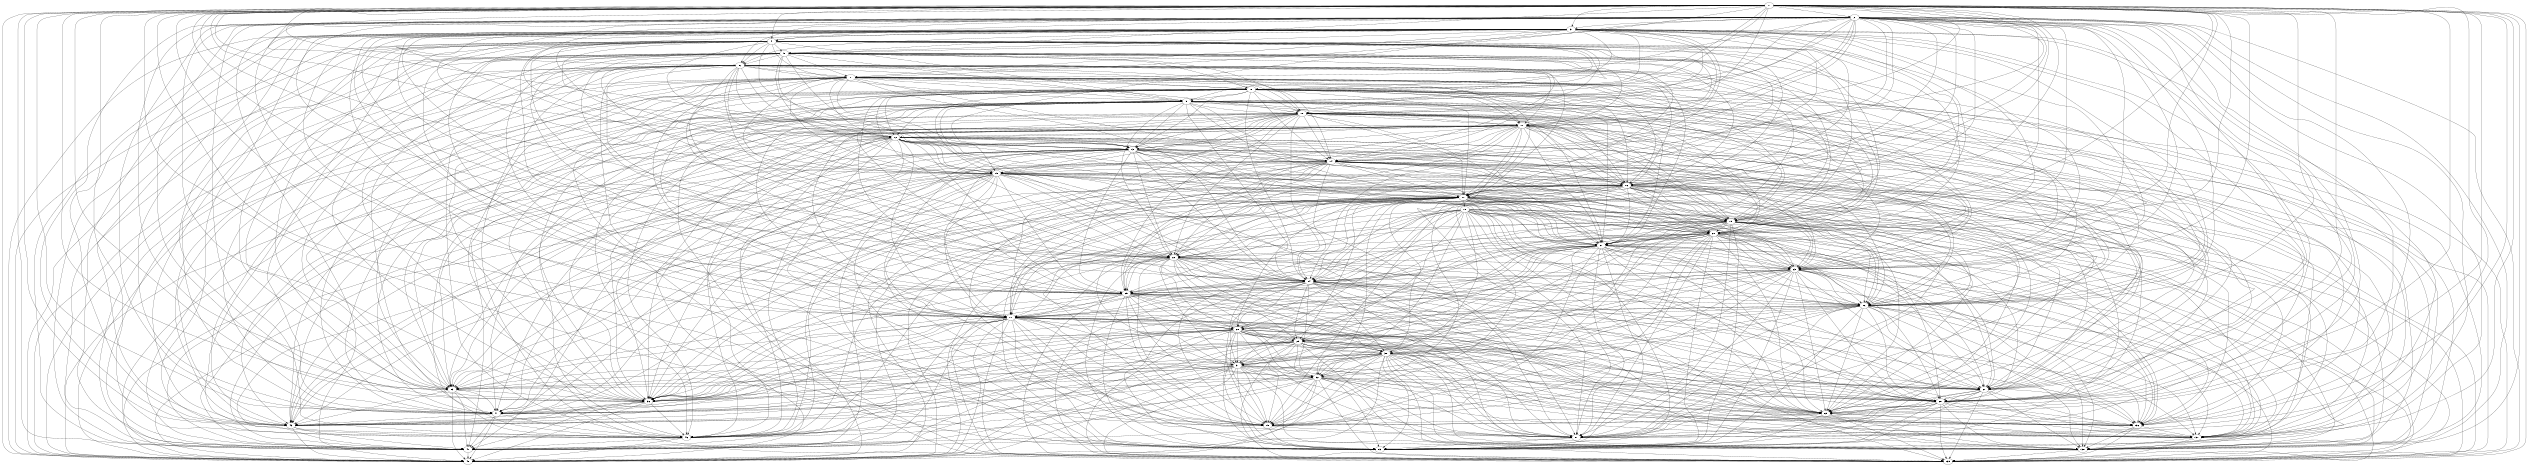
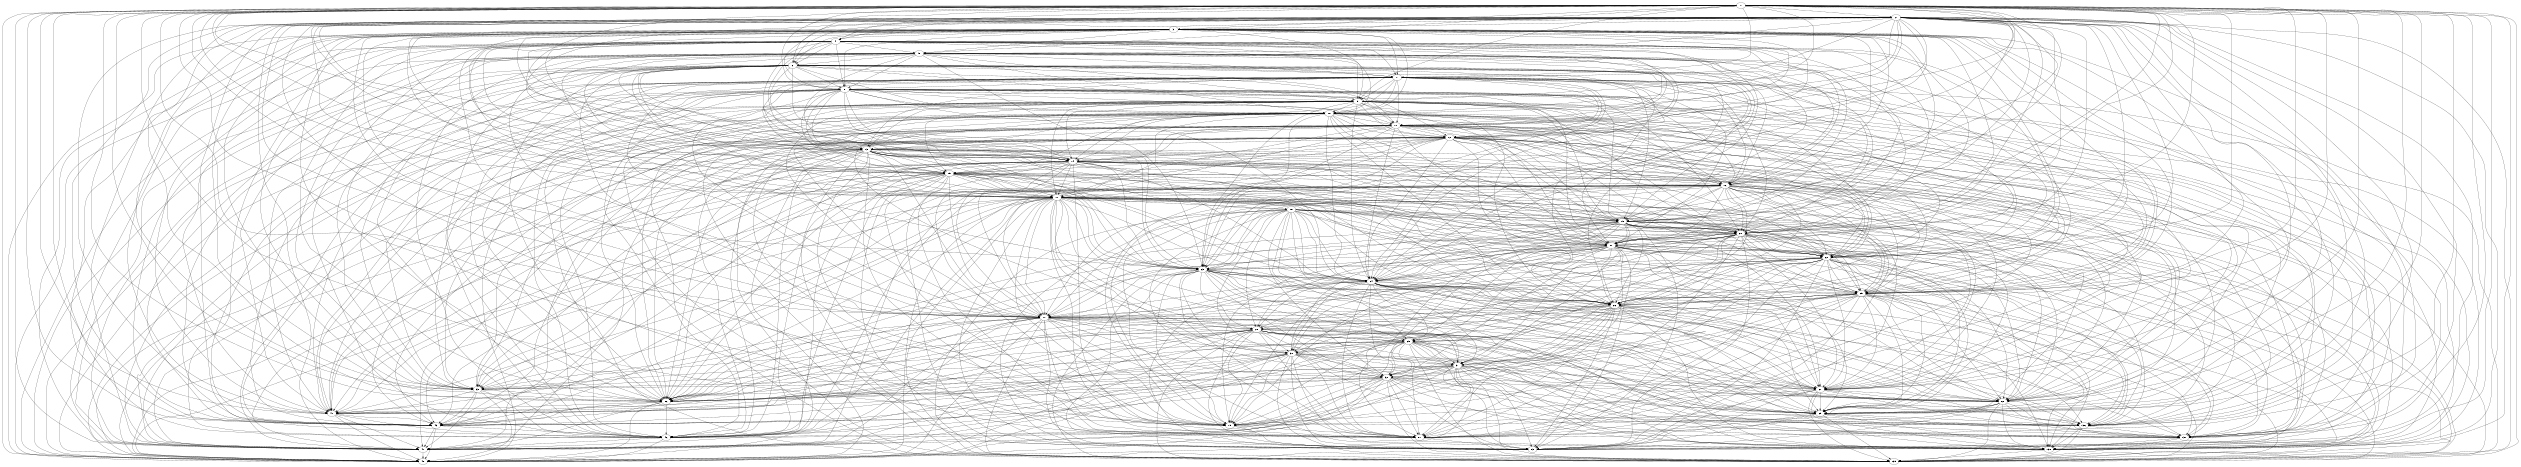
(1745, 63) -> none
(1427, 172) -> (1057, 172)
(771, 330) -> (2001, 333)
